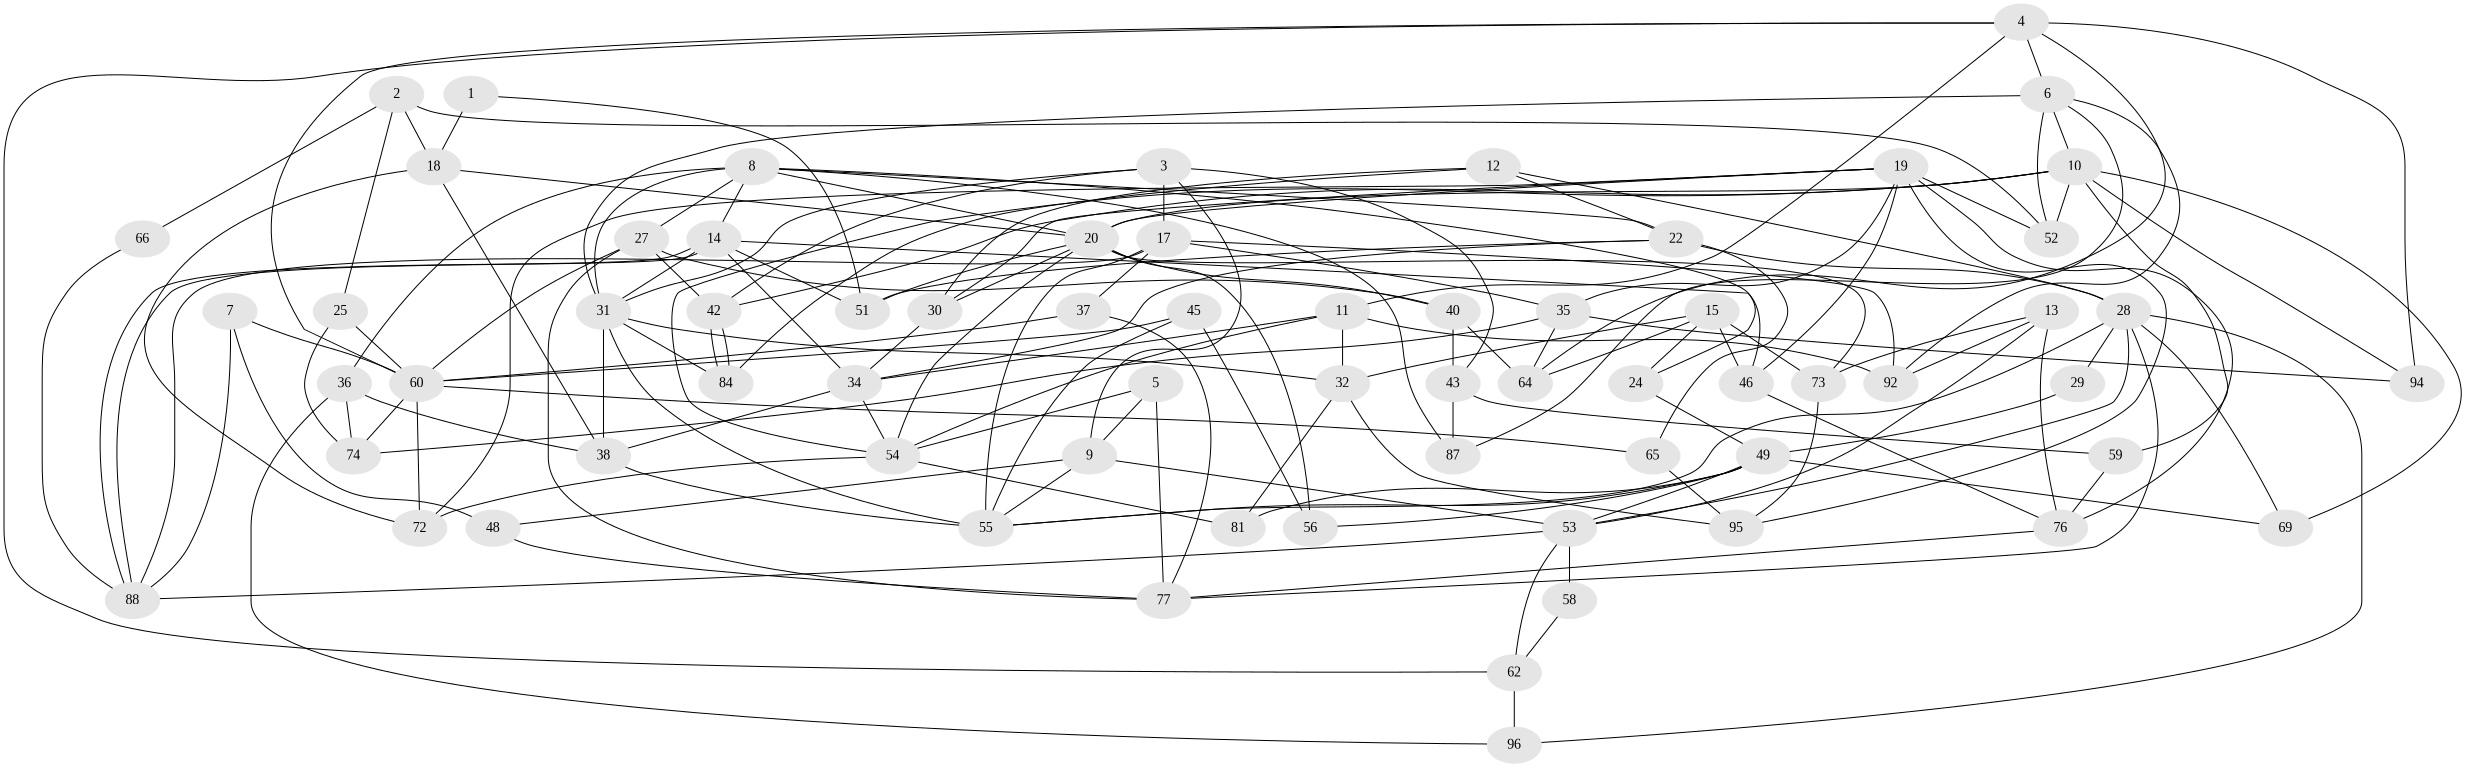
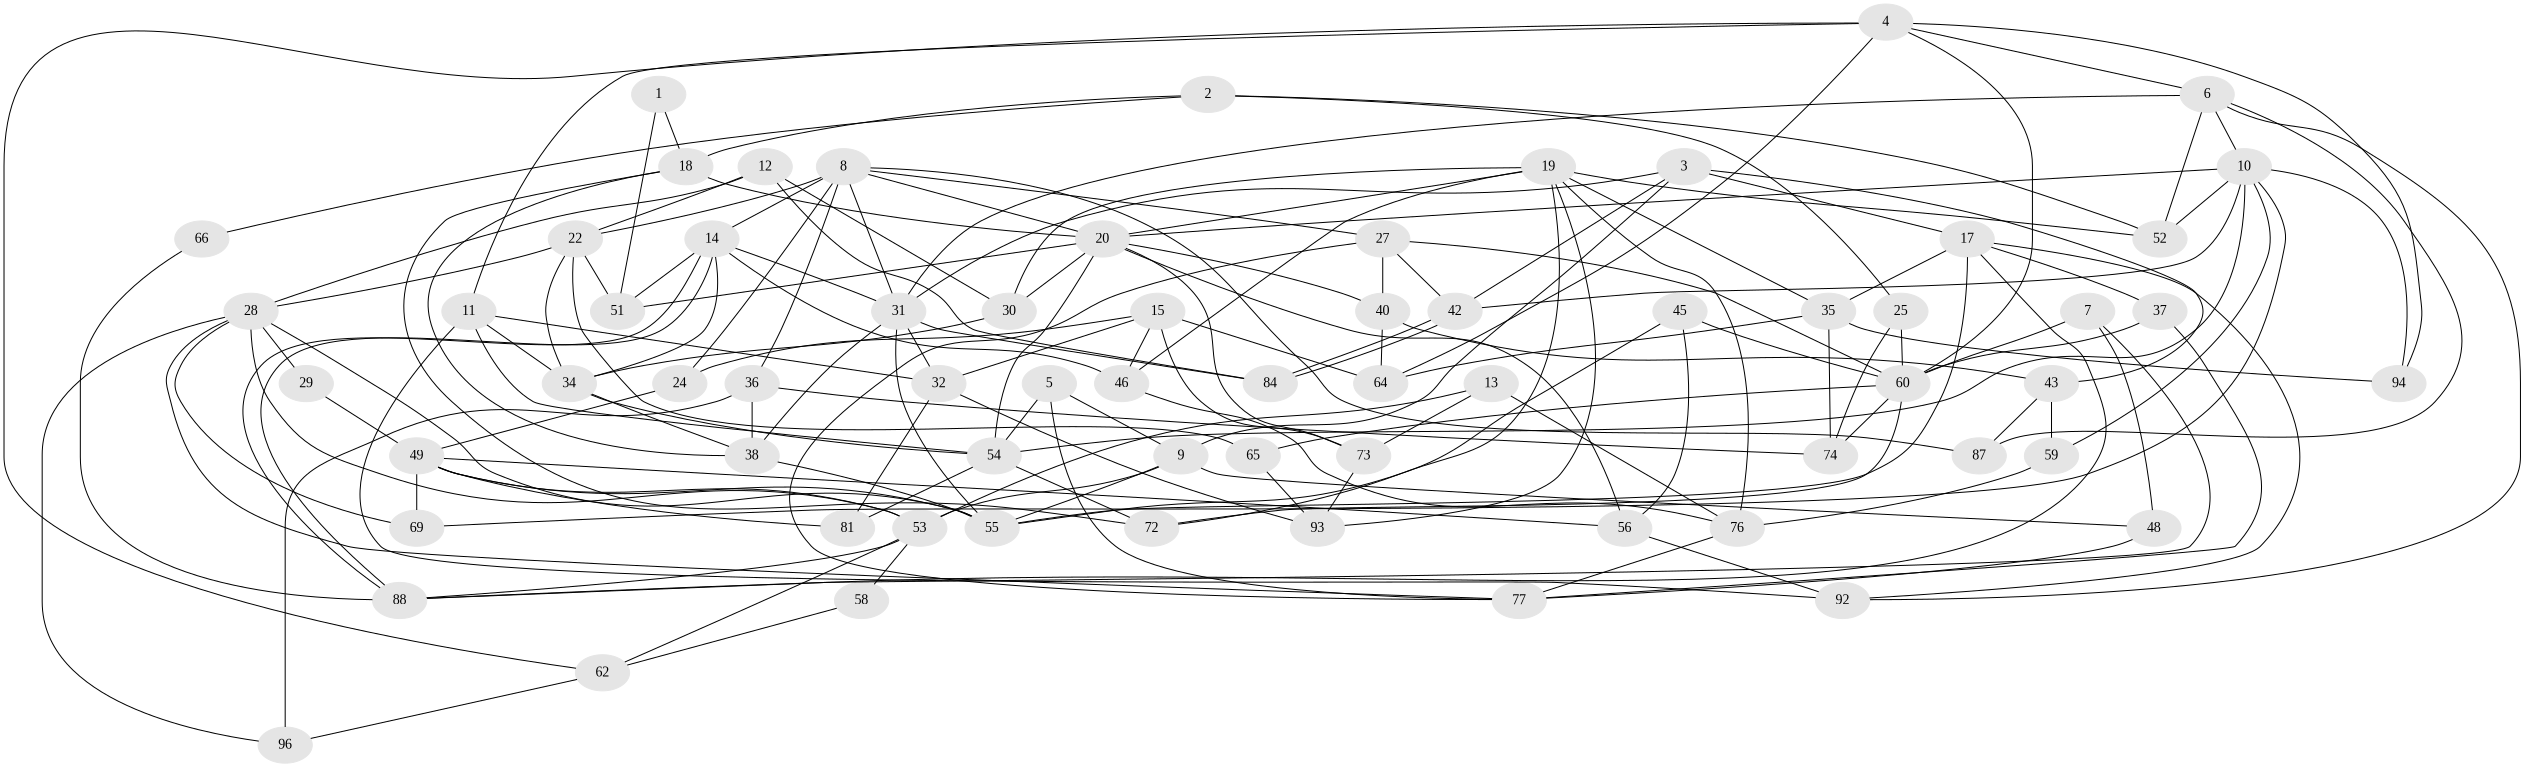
(1974, 346) -> (1730, 563)
(1736, 528) -> (1317, 528)
